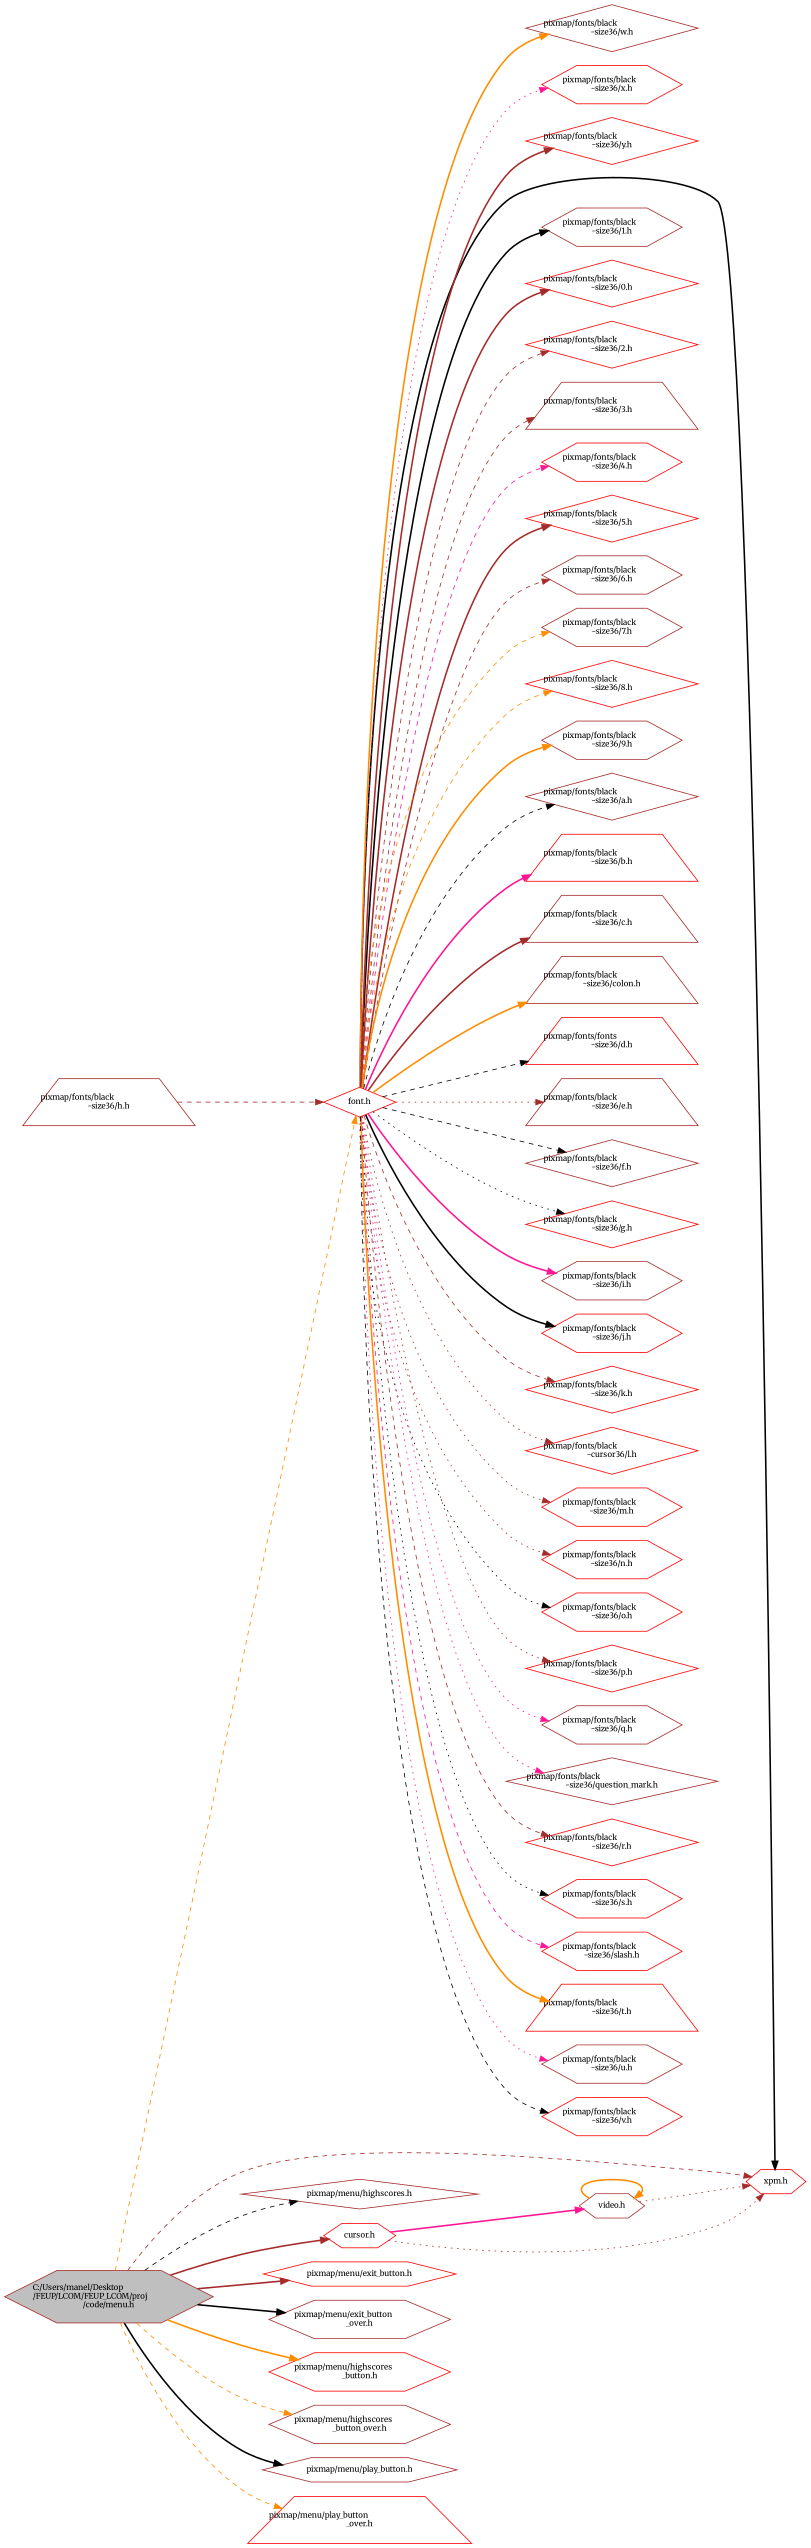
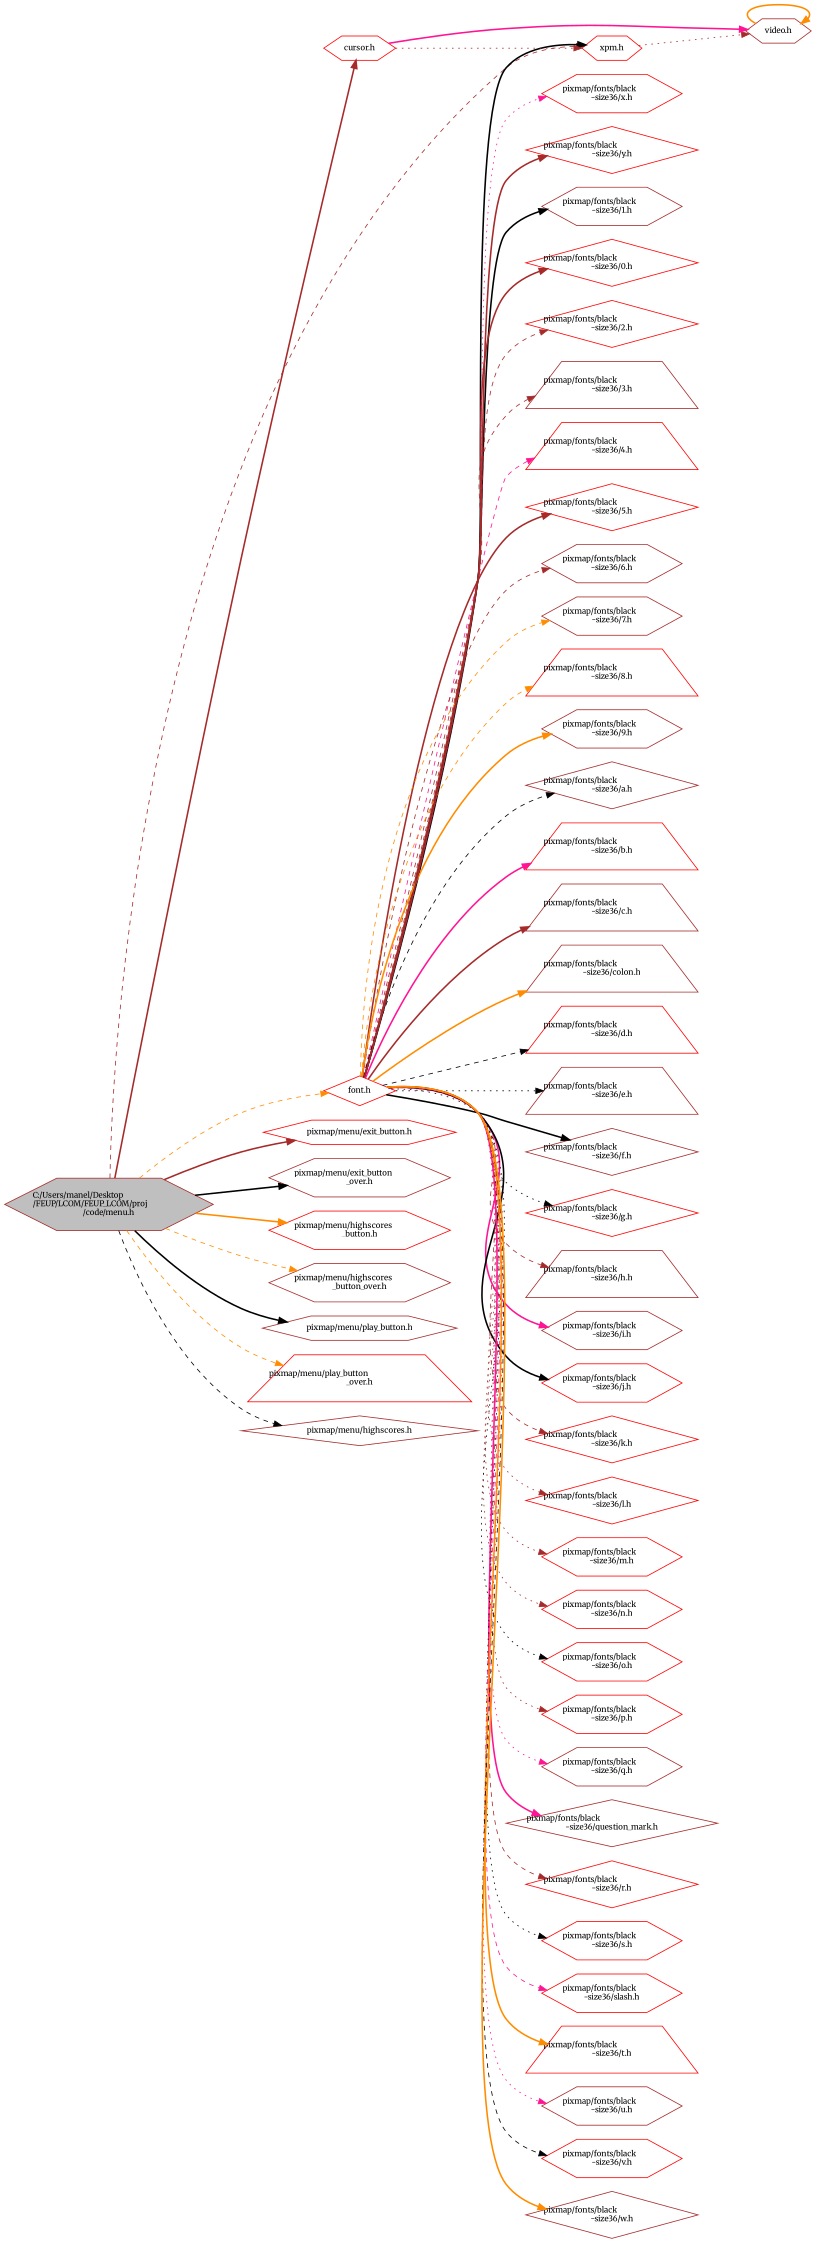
(612, 462) -> (612, 446)
(612, 684) -> (612, 672)
(612, 1041) -> (612, 1030)
(247, 1102) -> (495, 1151)
(466, 1102) -> (466, 1091)
(470, 1129) -> (462, 1109)
(612, 1451) -> (612, 1500)
(408, 1459) -> (494, 1421)
(612, 1668) -> (612, 1714)
(691, 2194) -> (690, 40)
